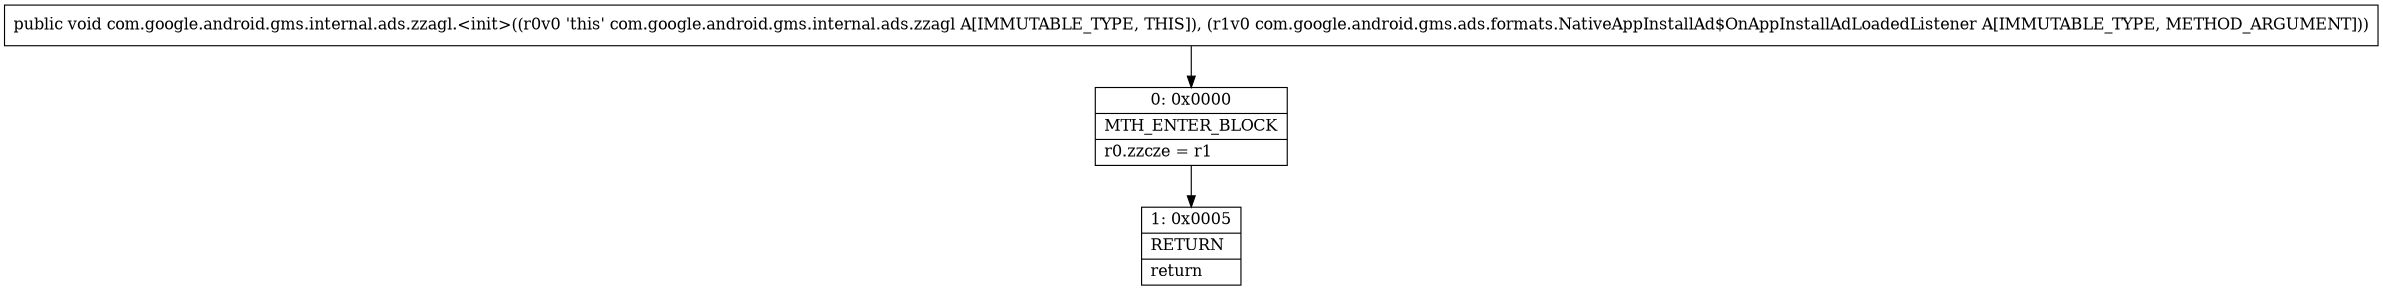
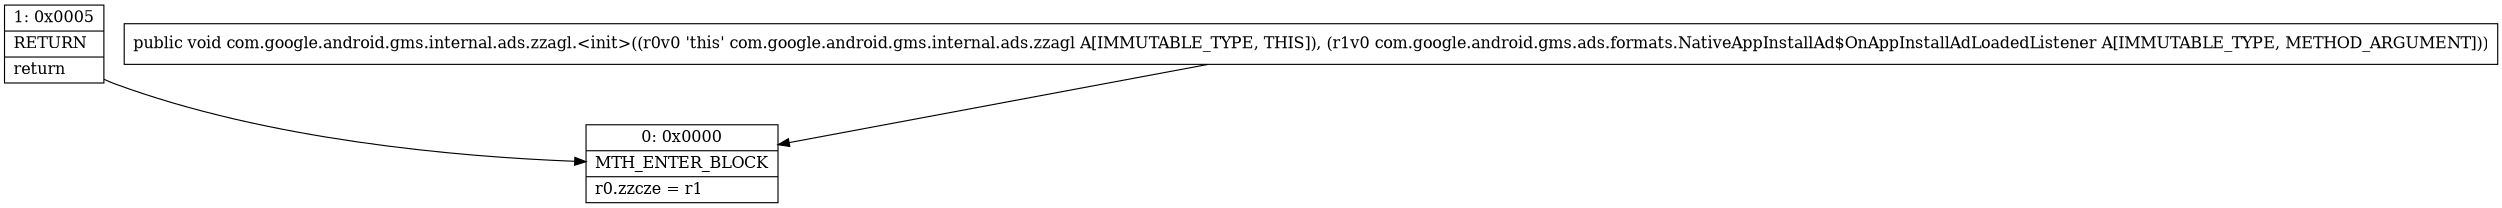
(1191, 181) -> (336, 138)
